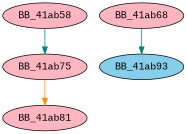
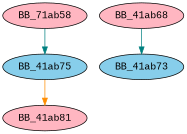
(45, 16) -> (45, 16)
(45, 67) -> (45, 67)
(142, 67) -> (142, 67)
